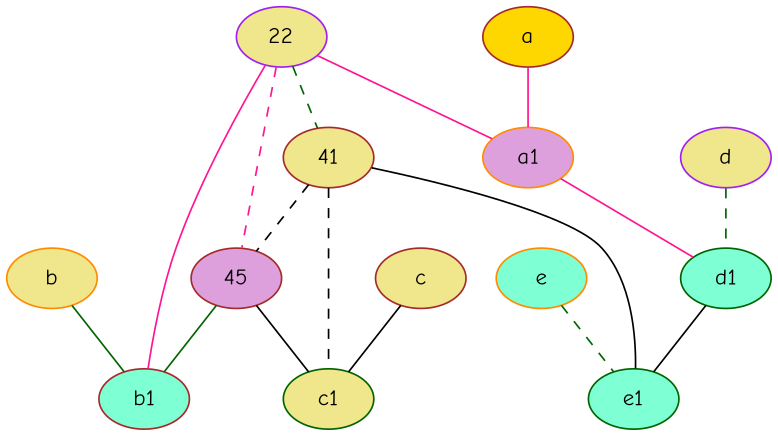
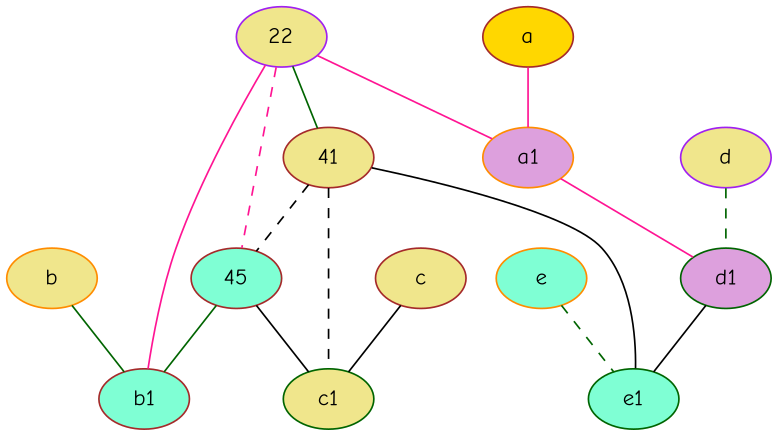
(305, 97) -> (305, 97)
(236, 278) -> (236, 278)
(726, 278) -> (726, 278)
